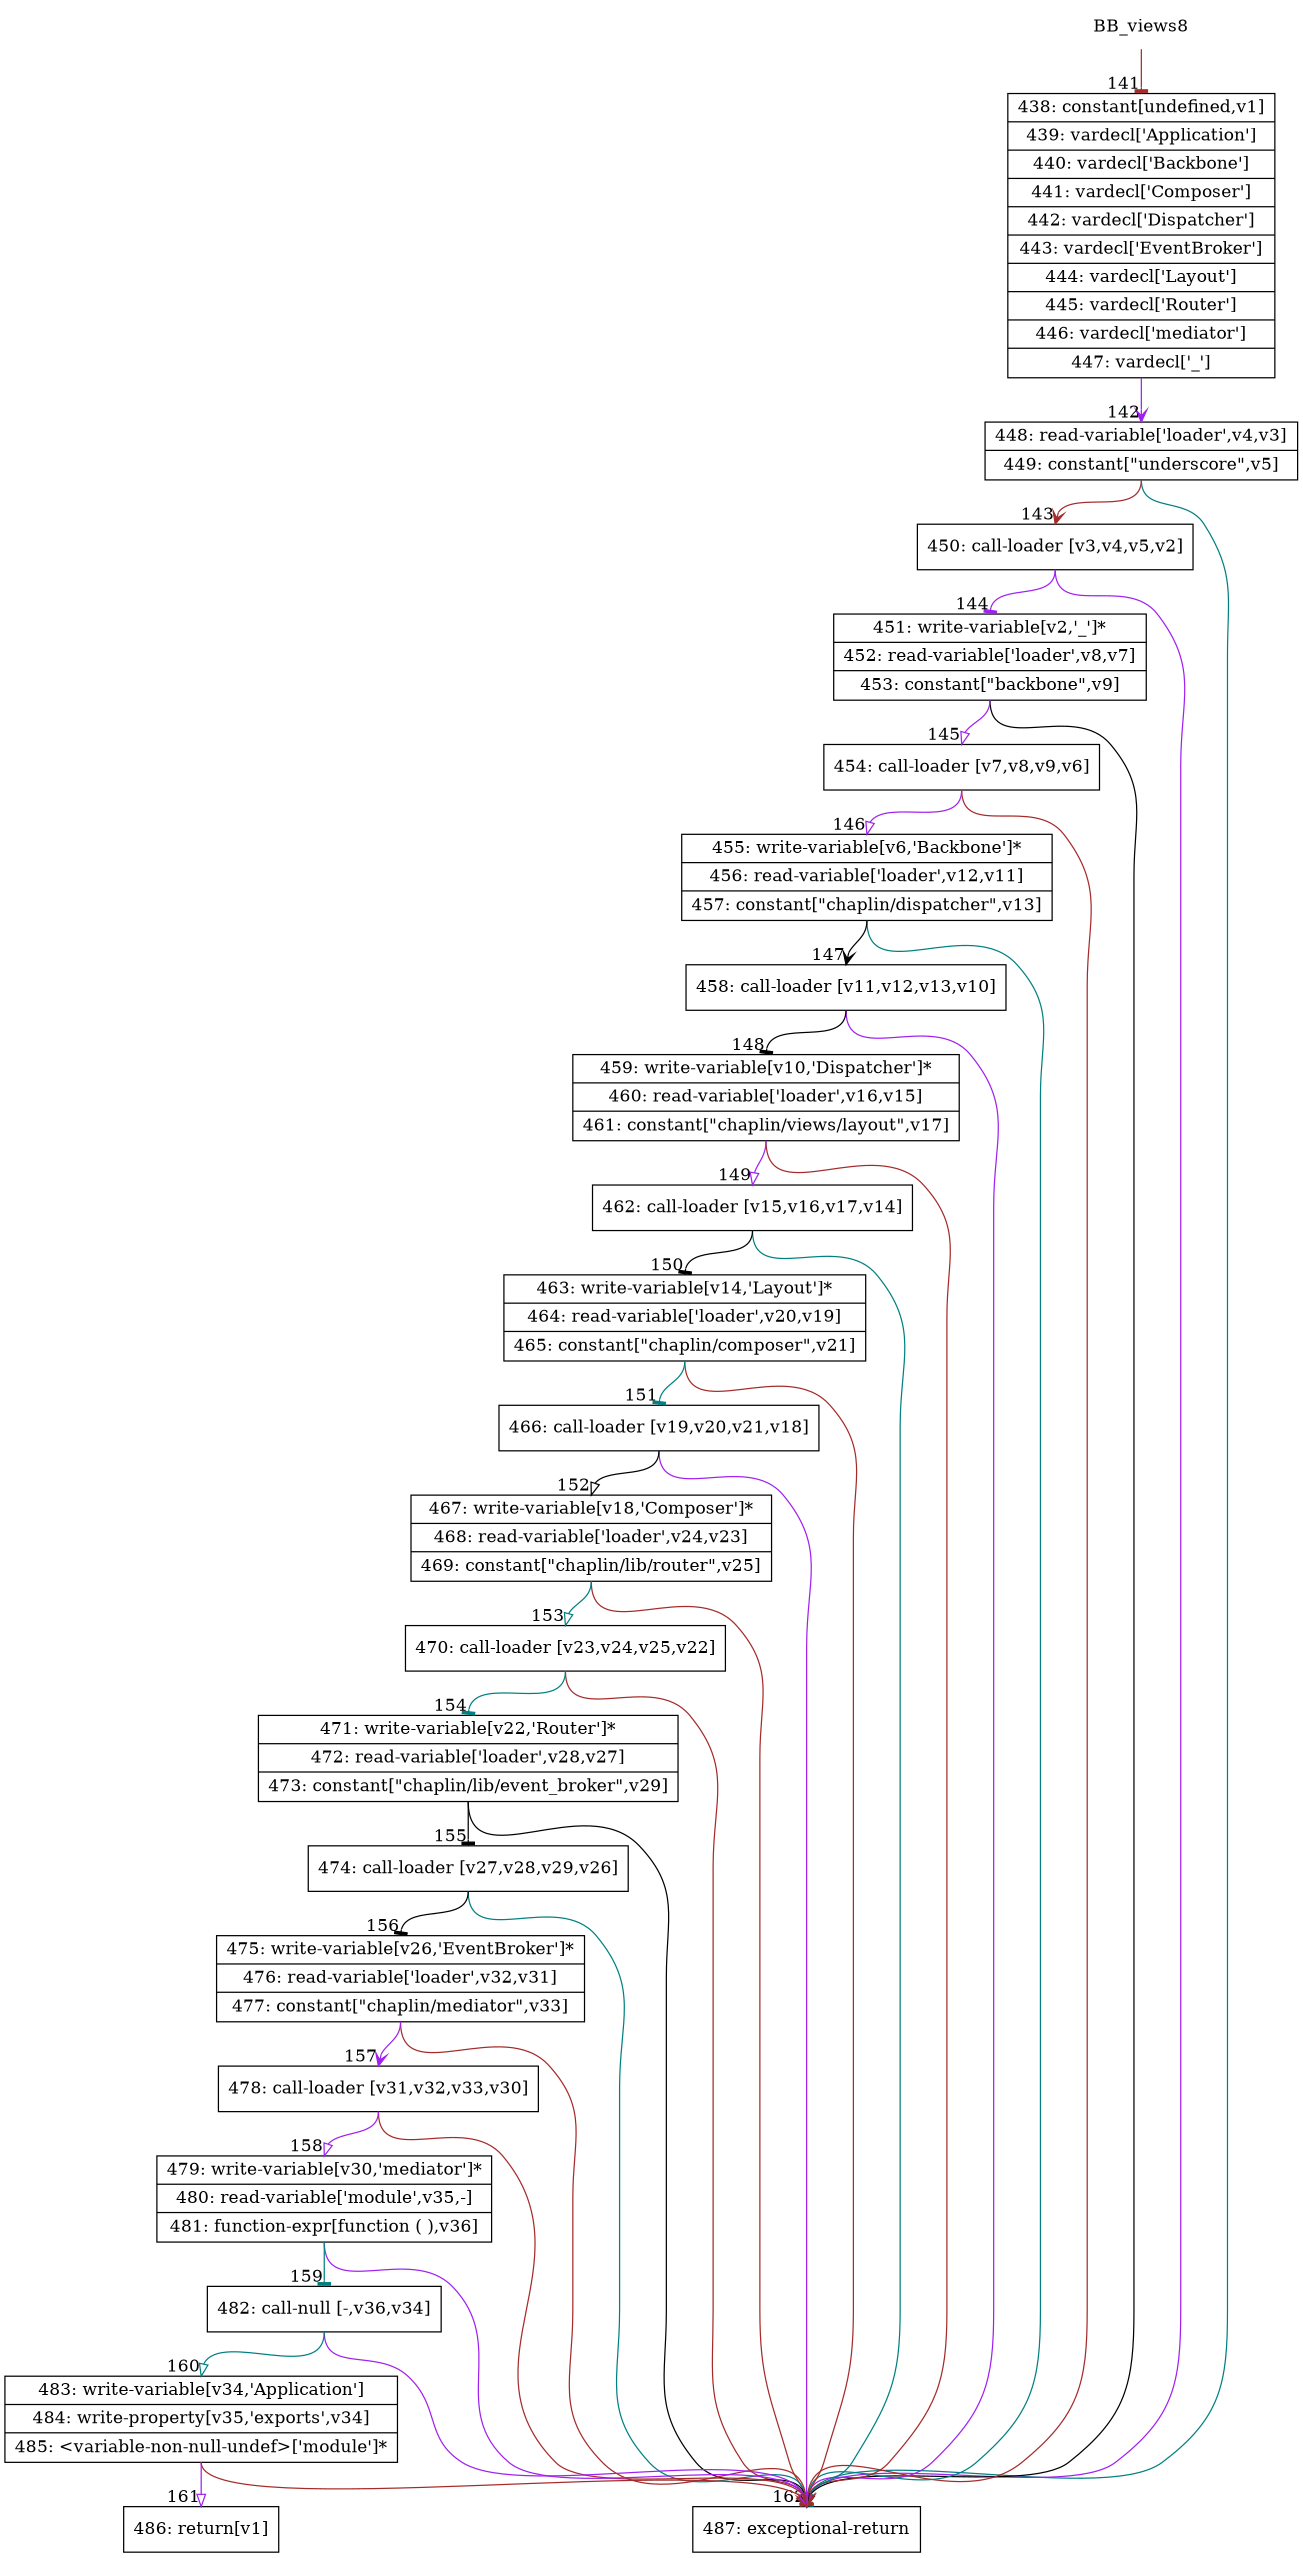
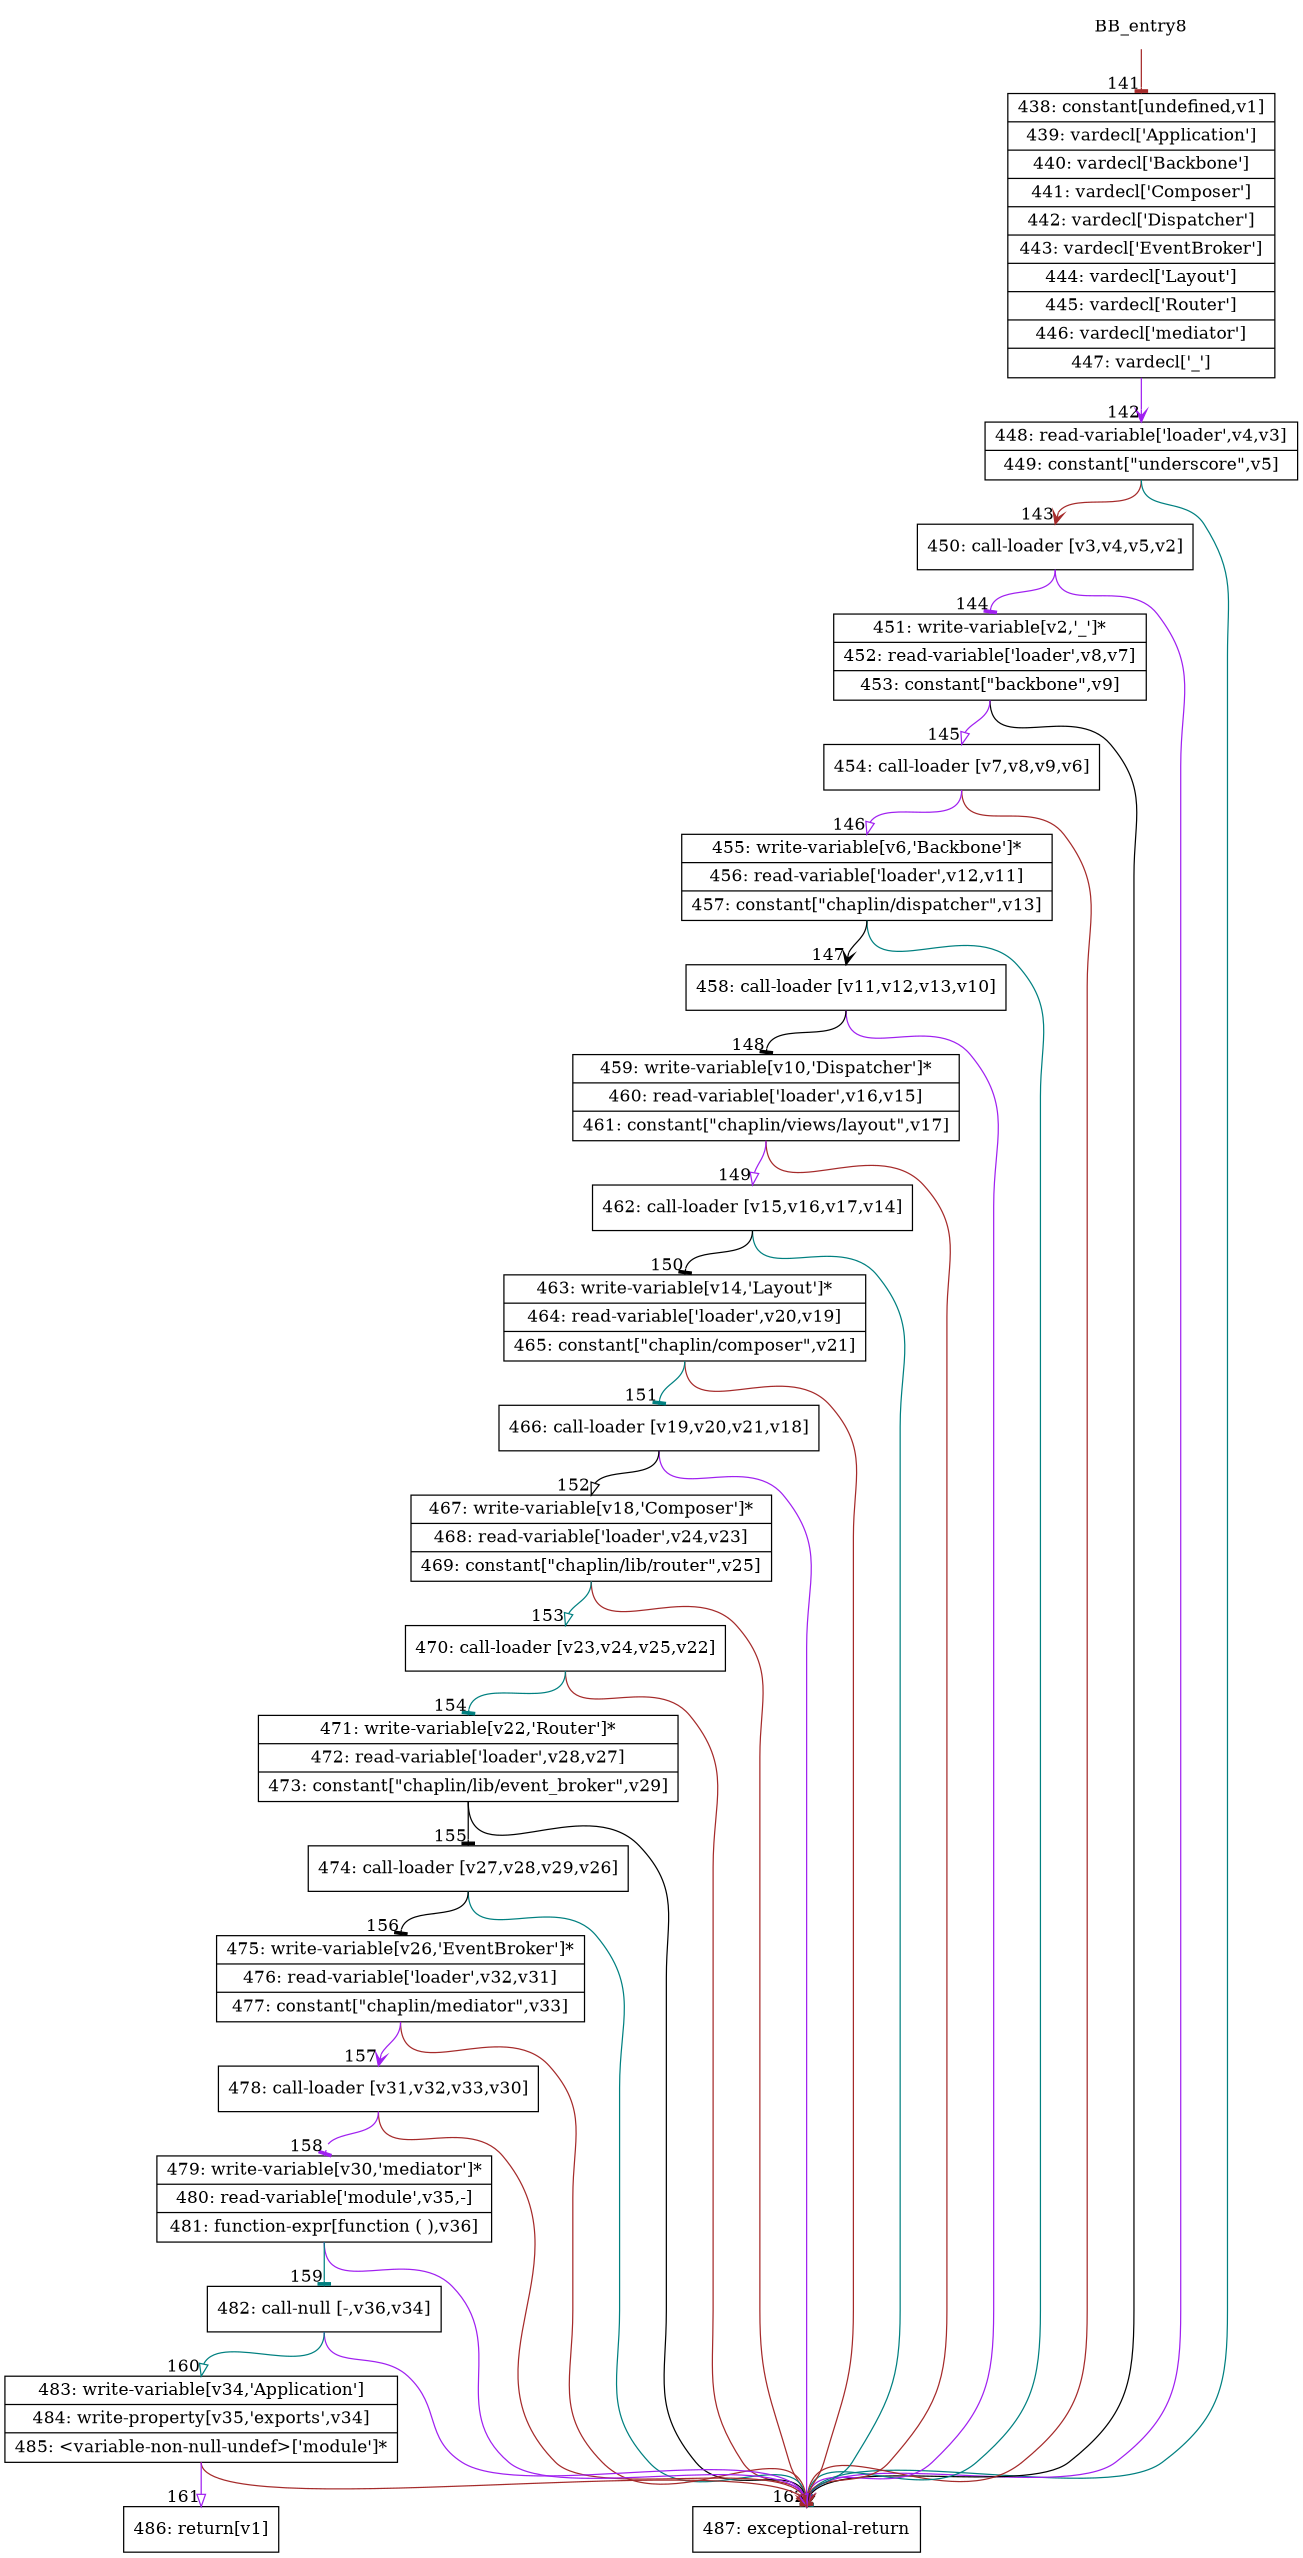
(1141, 27) -> (1141, 27)
(357, 2132) -> (357, 2132)
